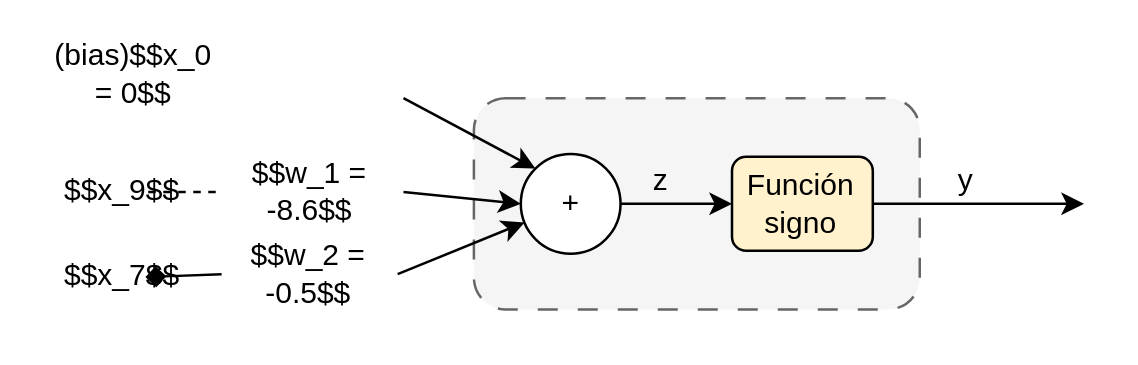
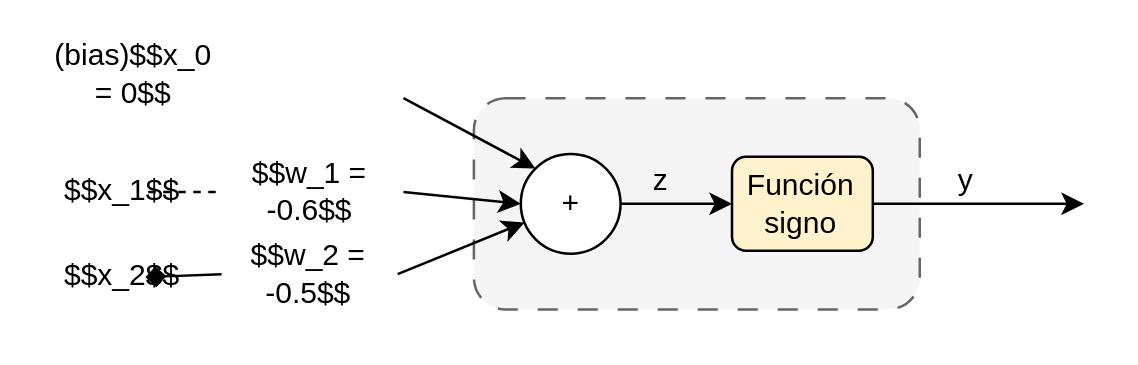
(123, 191) -> (123, 191)
(310, 191) -> (310, 191)
(123, 276) -> (123, 276)
